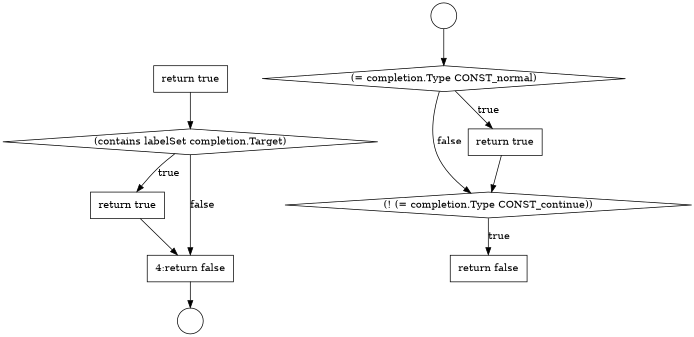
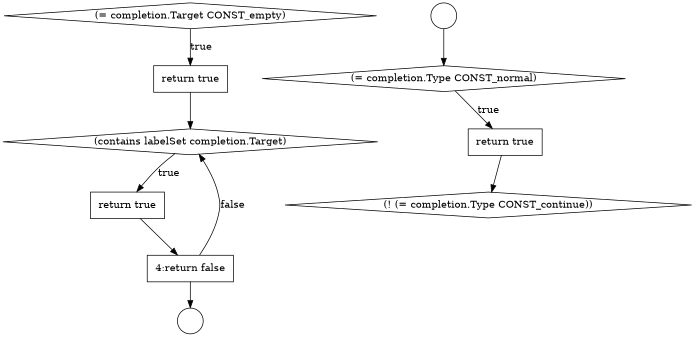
none -> (190, 16)
(434, 145) -> none
(190, 201) -> (220, 208)
(488, 268) -> none
